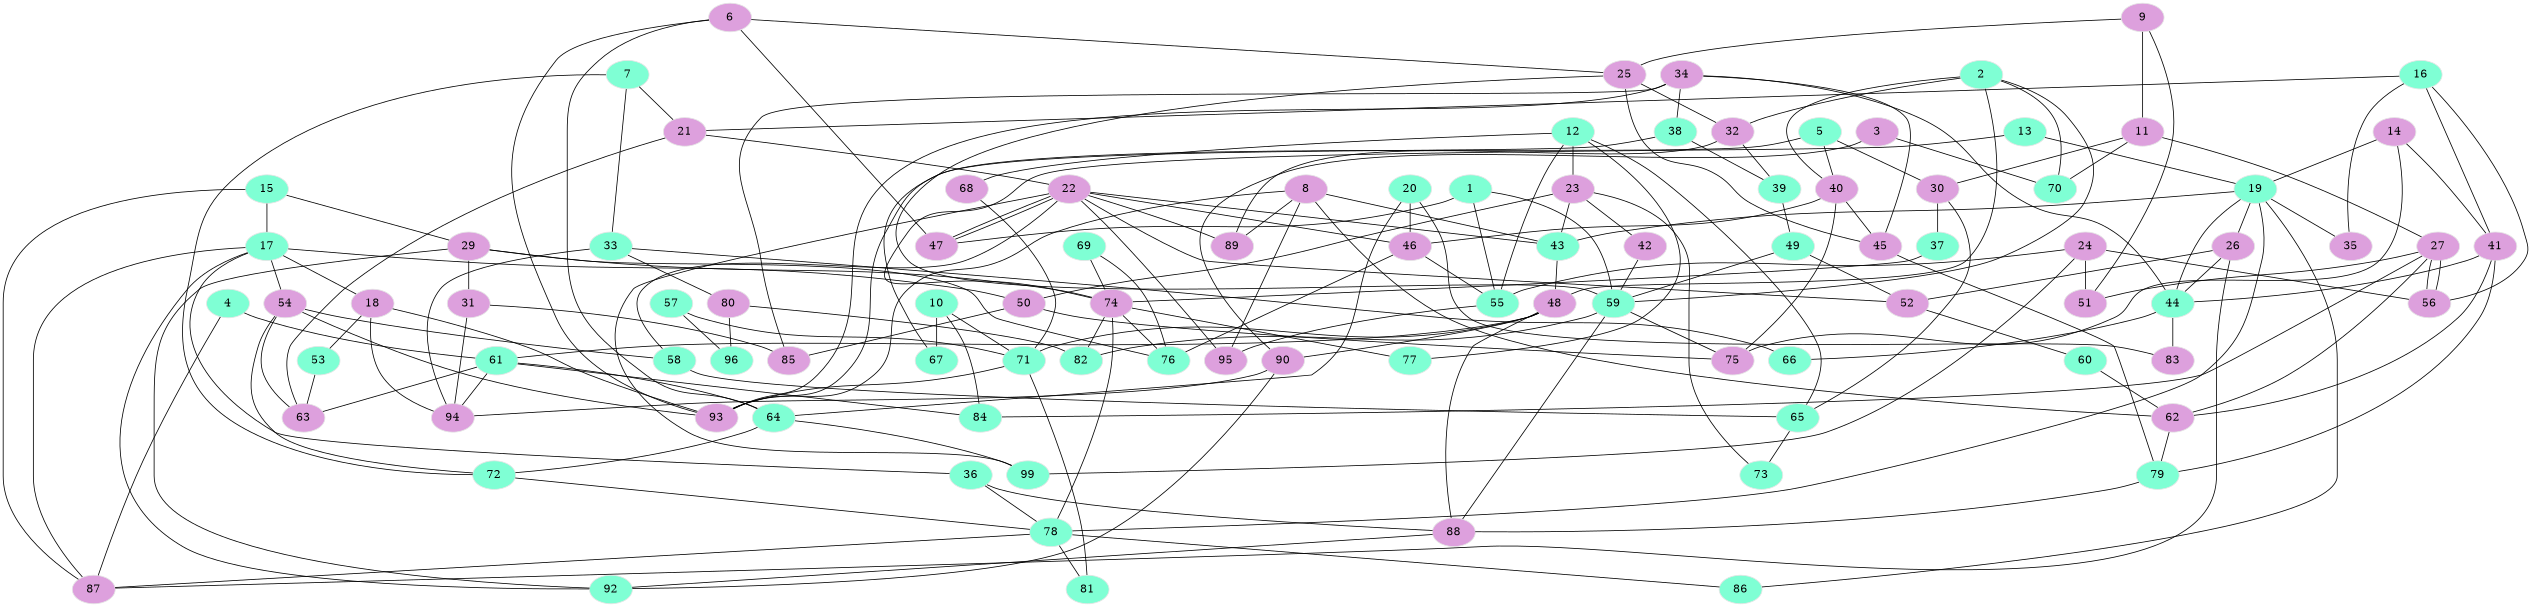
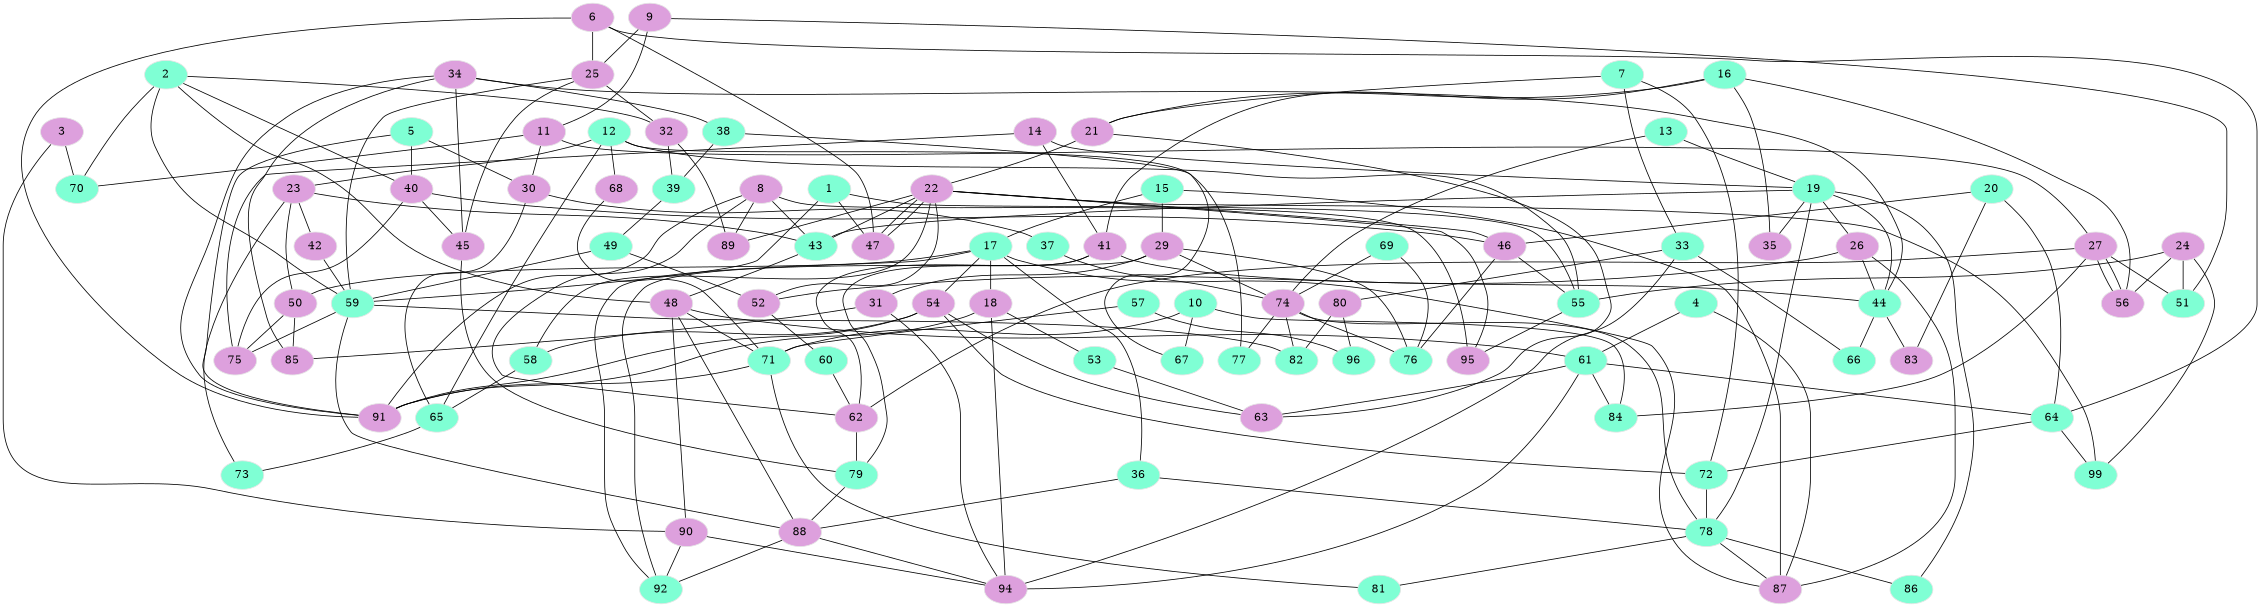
(2085, 303) -> (2183, 303)
(717, 418) -> (380, 418)
none -> (903, 561)
